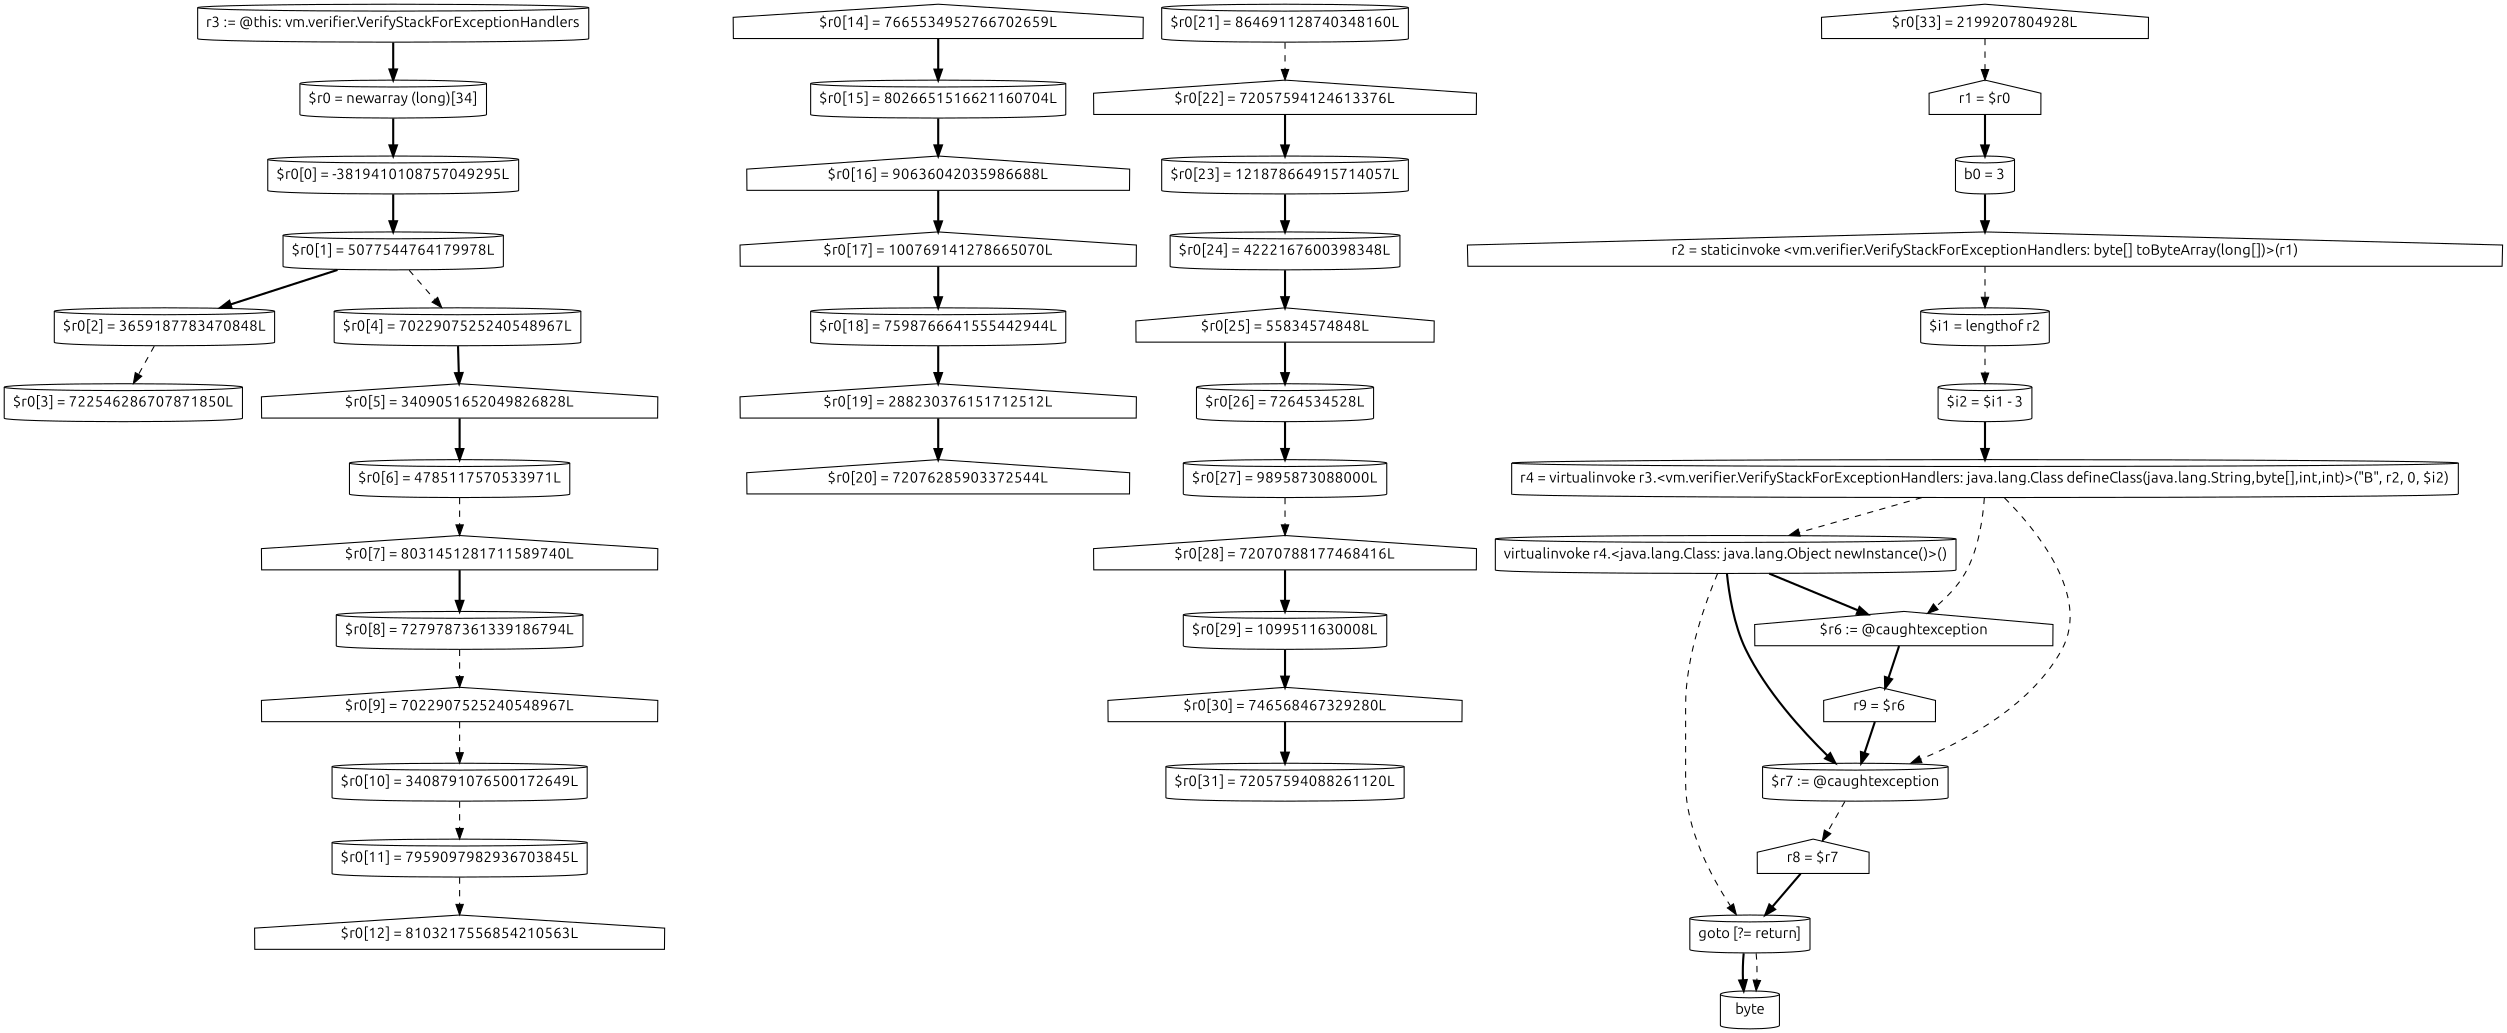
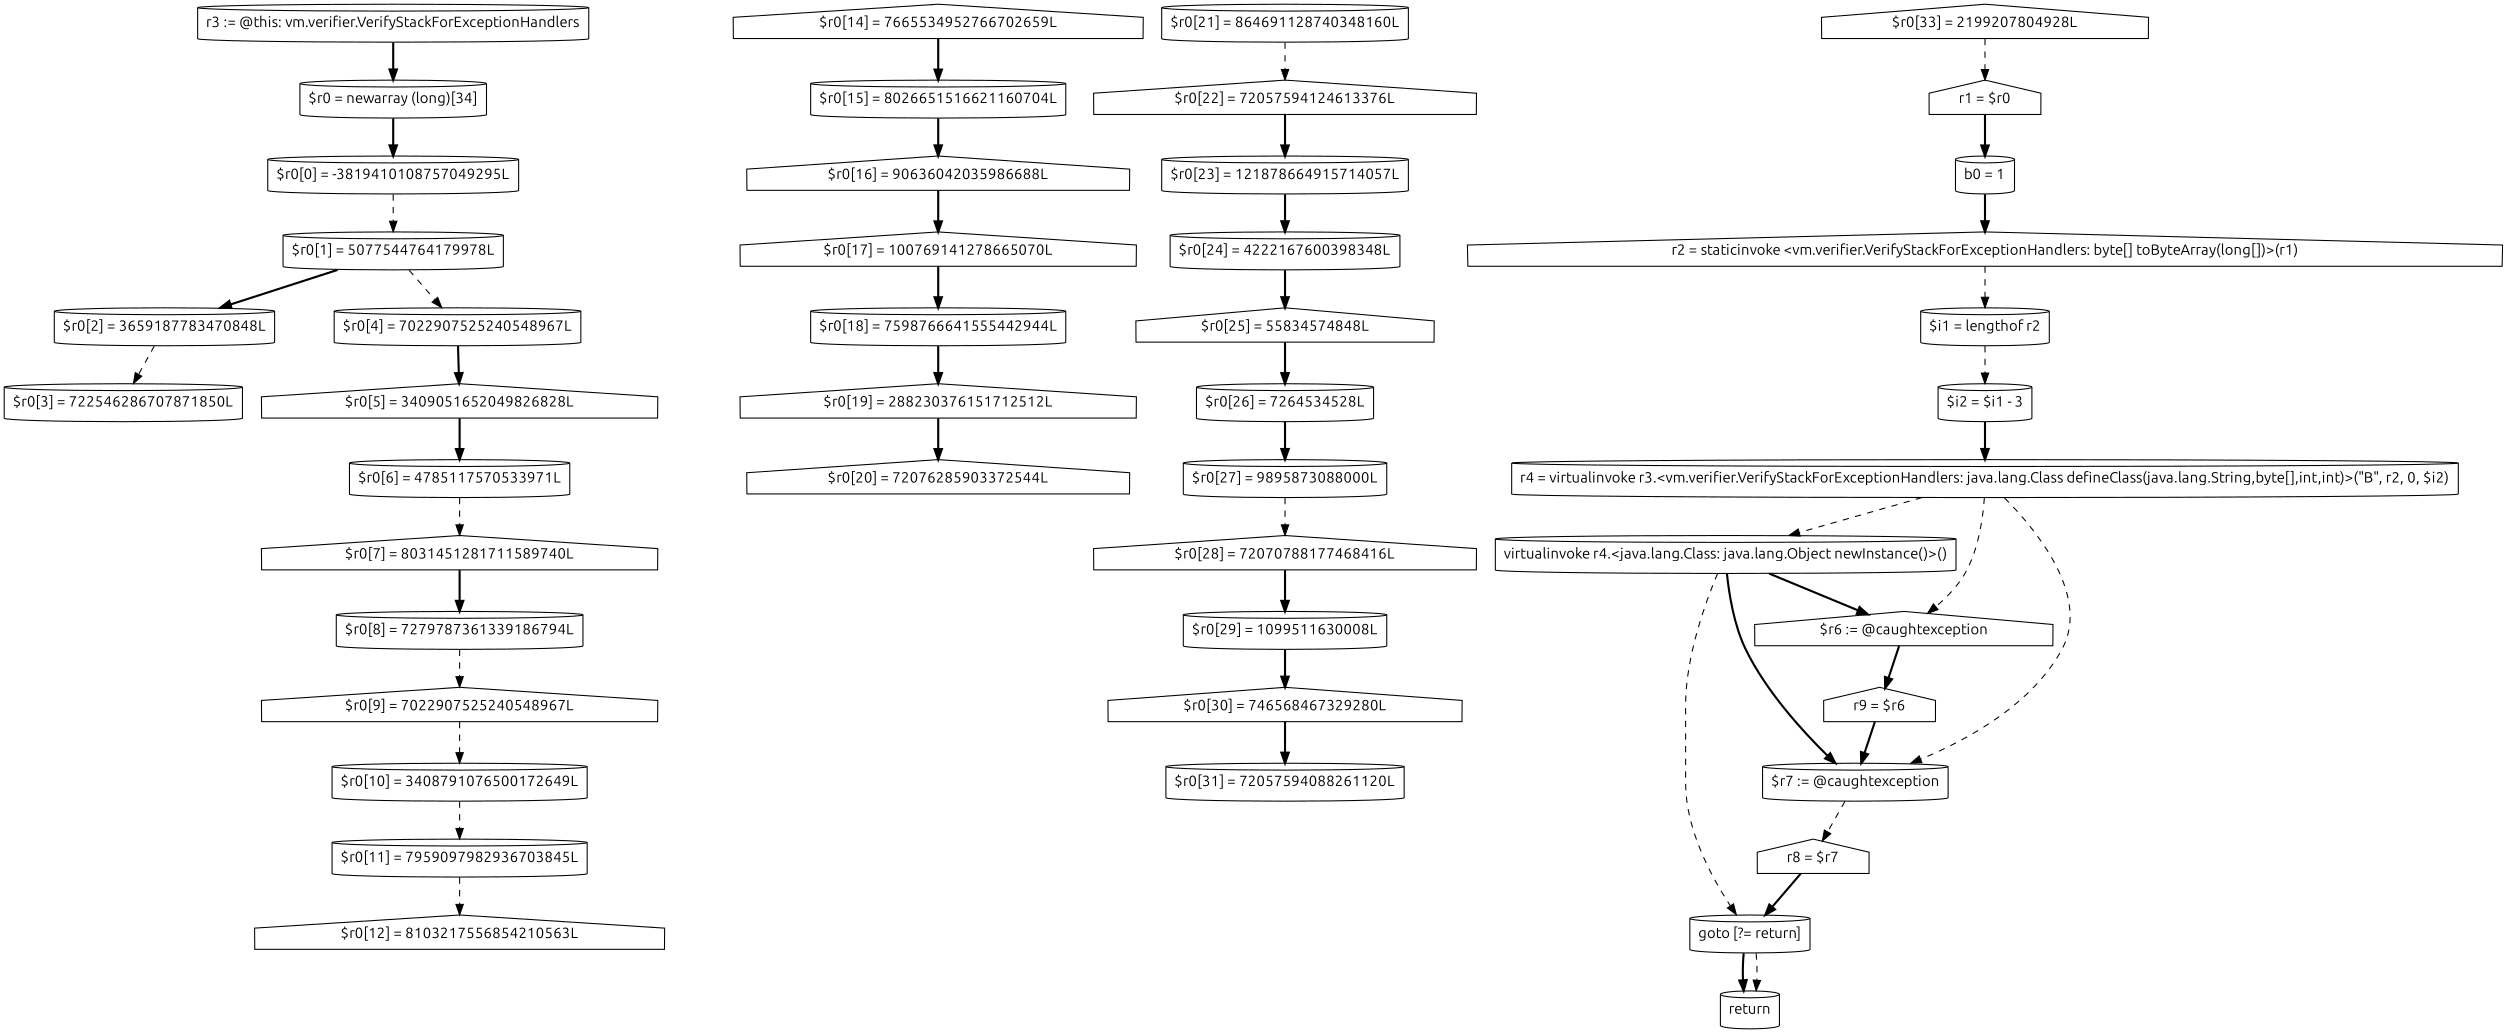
(1985, 175) -> (1985, 175)
(393, 208) -> (393, 208)
(1750, 1010) -> (1750, 1010)
